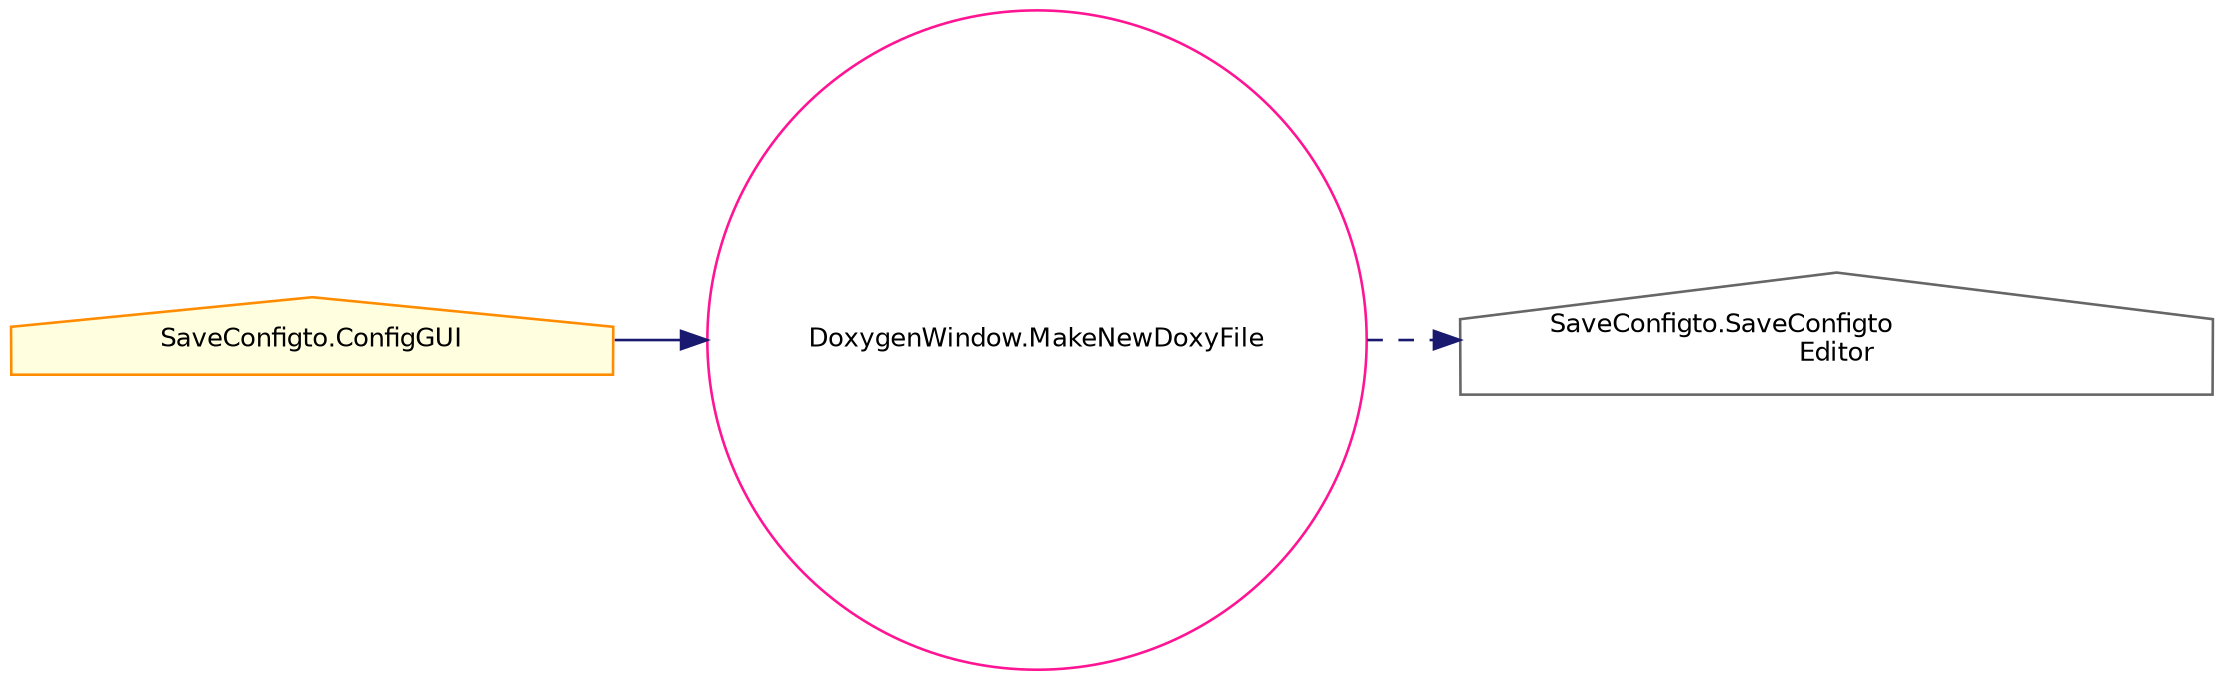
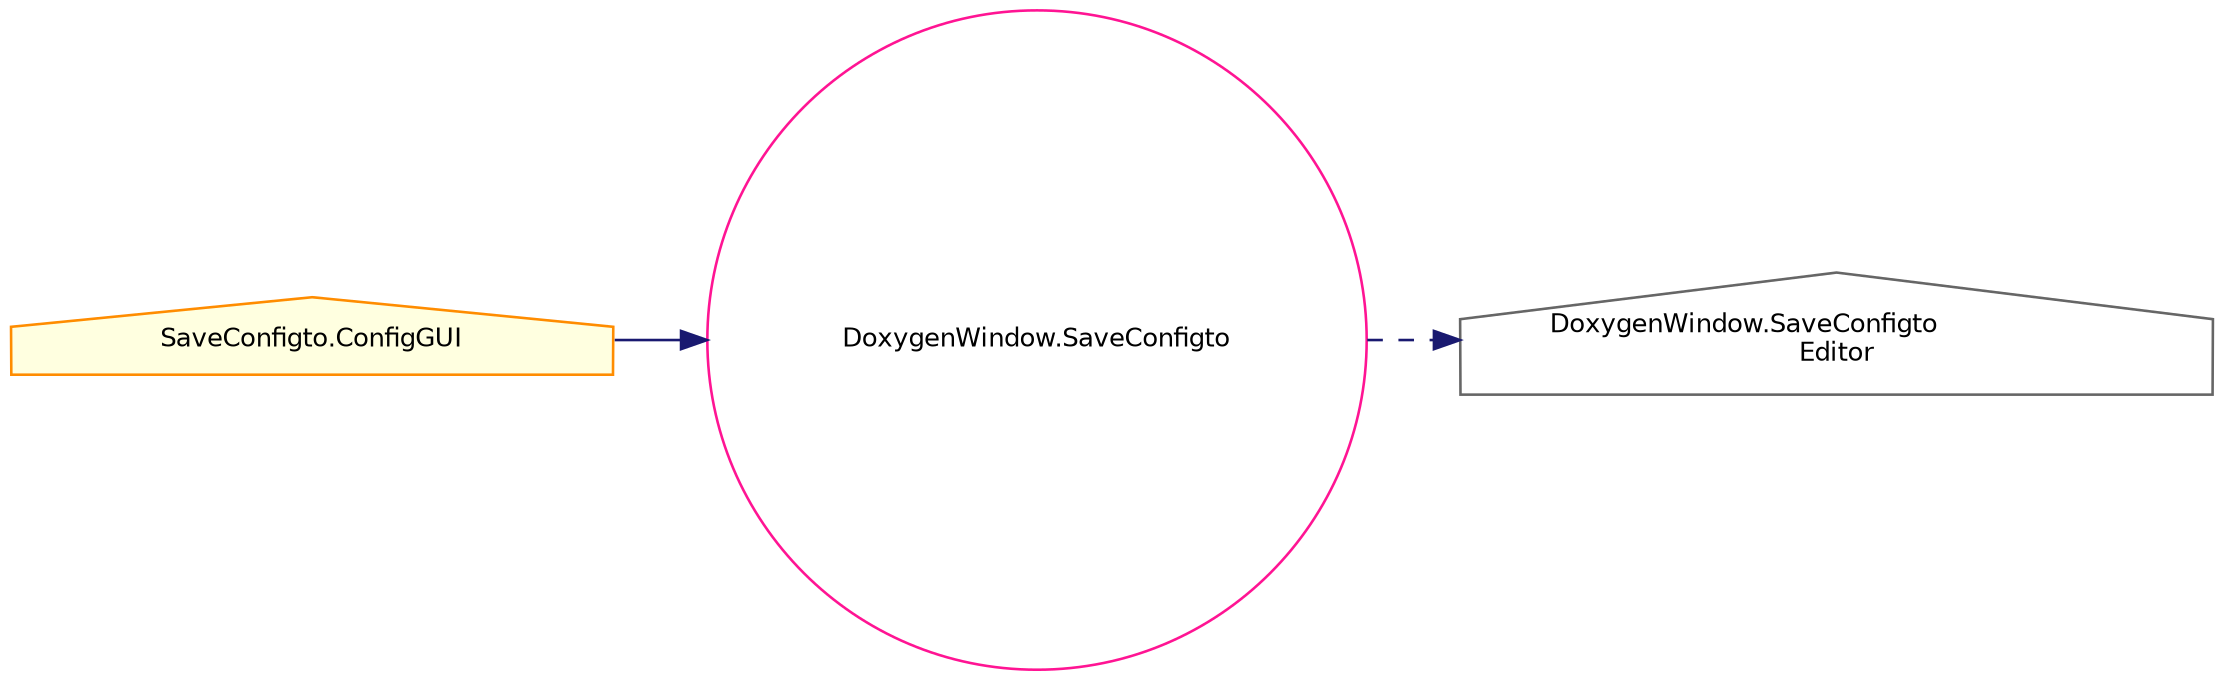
(1037, 340) -> (1037, 340)
(1837, 340) -> (1837, 340)
